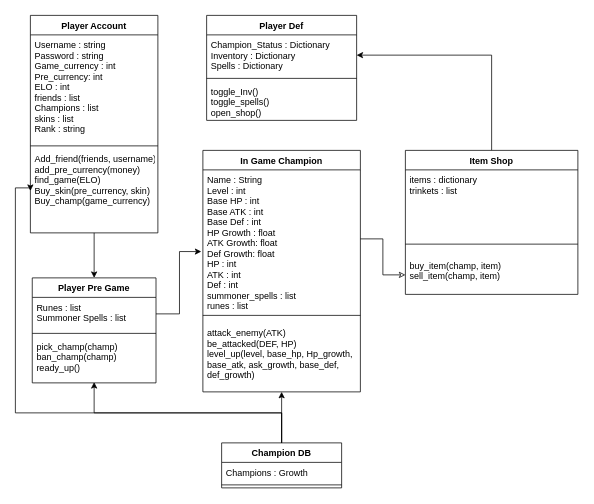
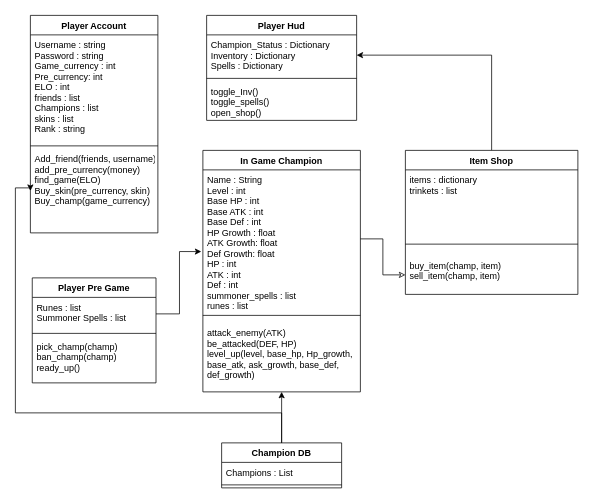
(281, 26) -> (281, 26)
(94, 271) -> none
(94, 388) -> none
(266, 473) -> (260, 473)
